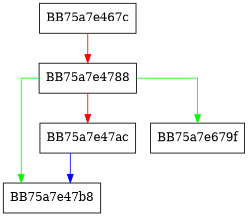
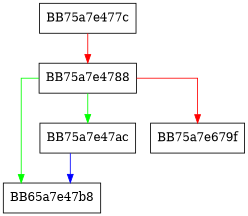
(88, 18) -> (88, 18)
(185, 78) -> (185, 78)
(88, 104) -> (88, 104)
(52, 198) -> (52, 198)
